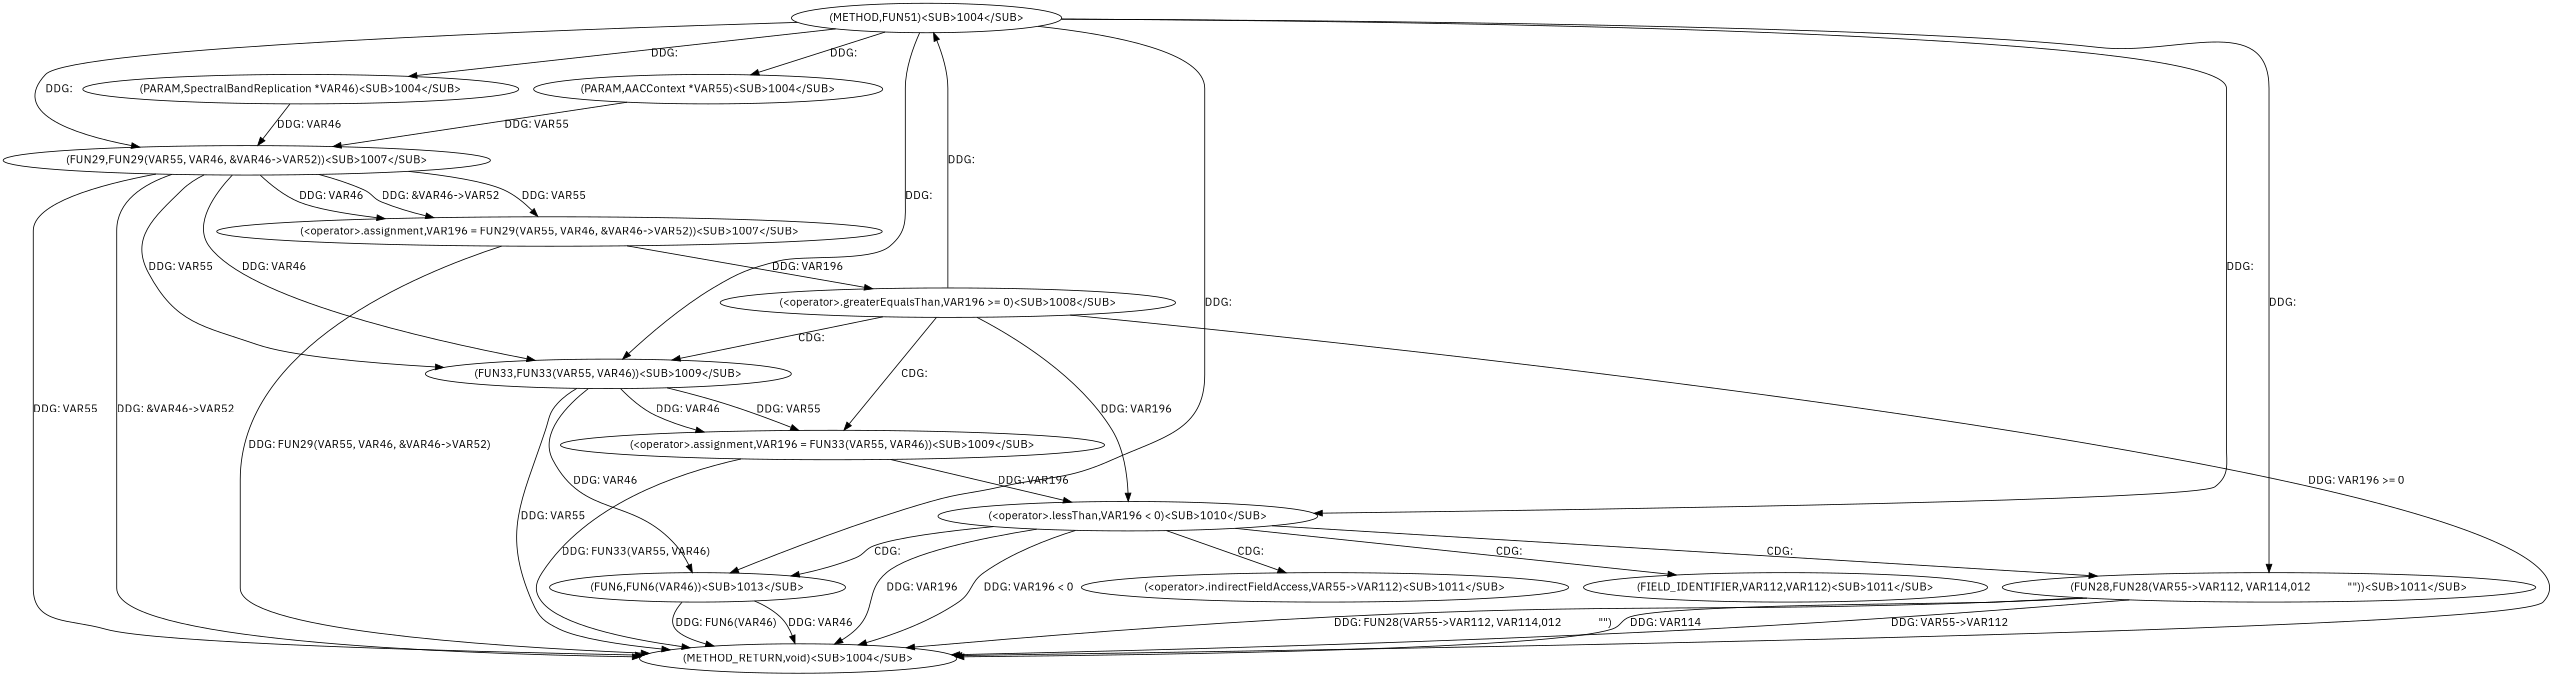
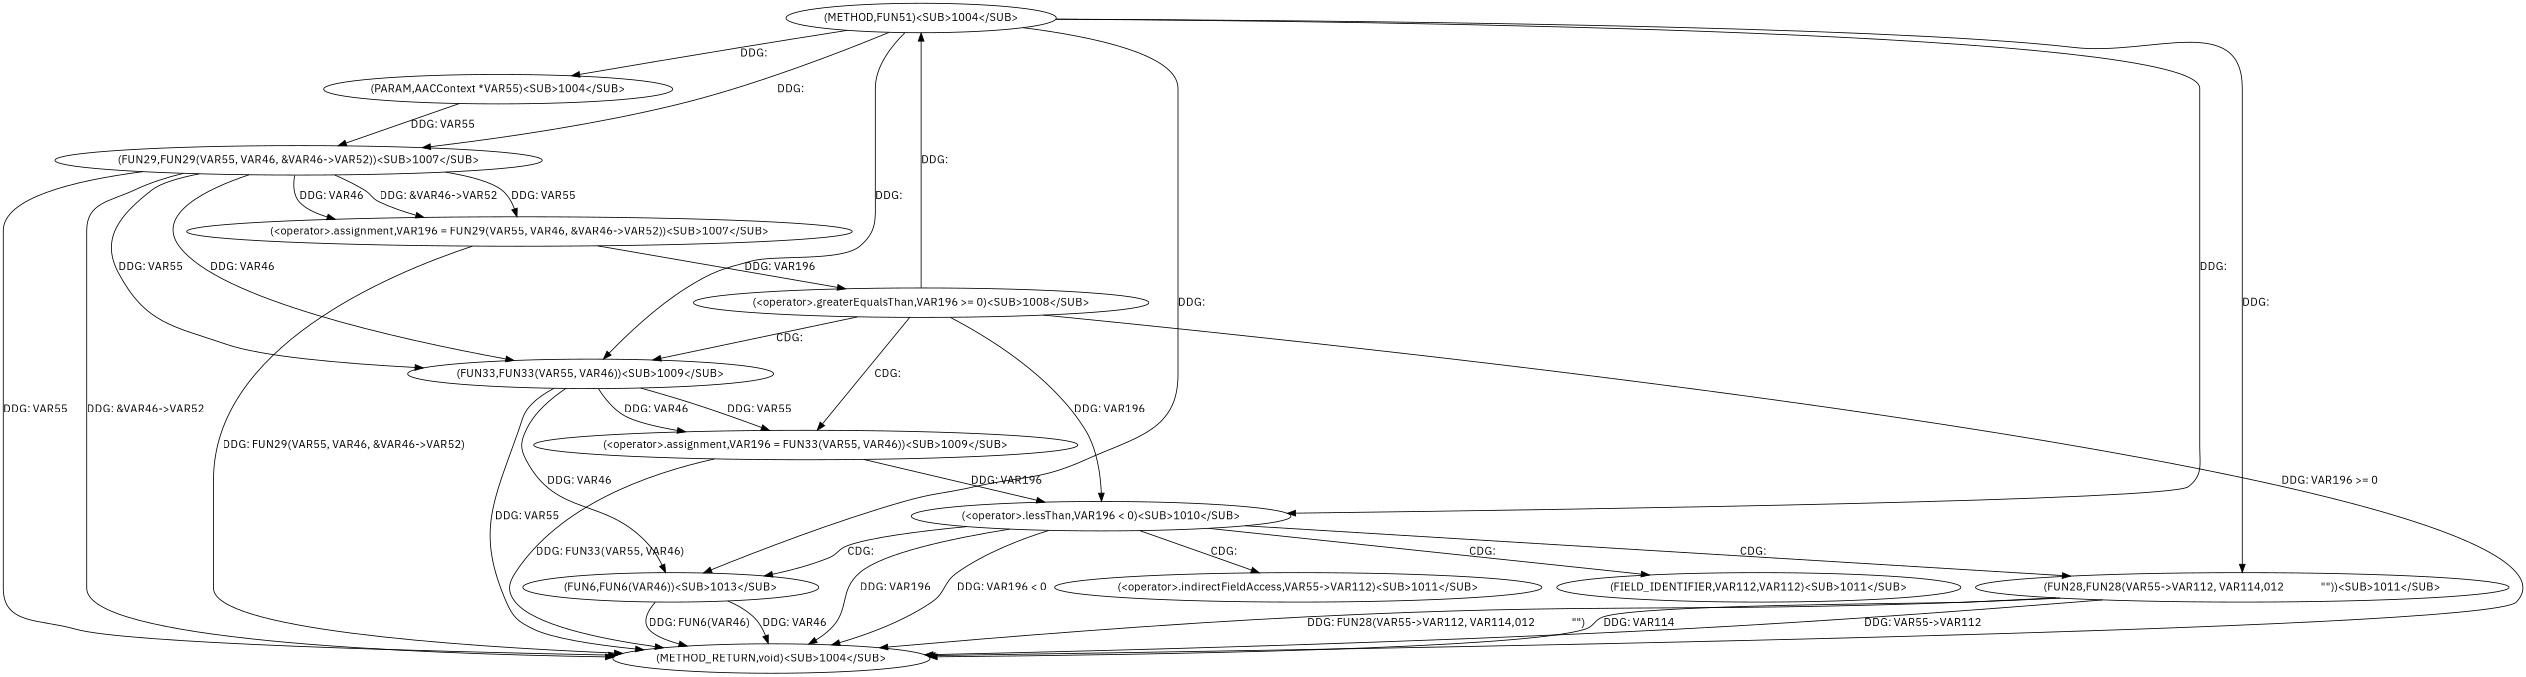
(301, 89) -> none
